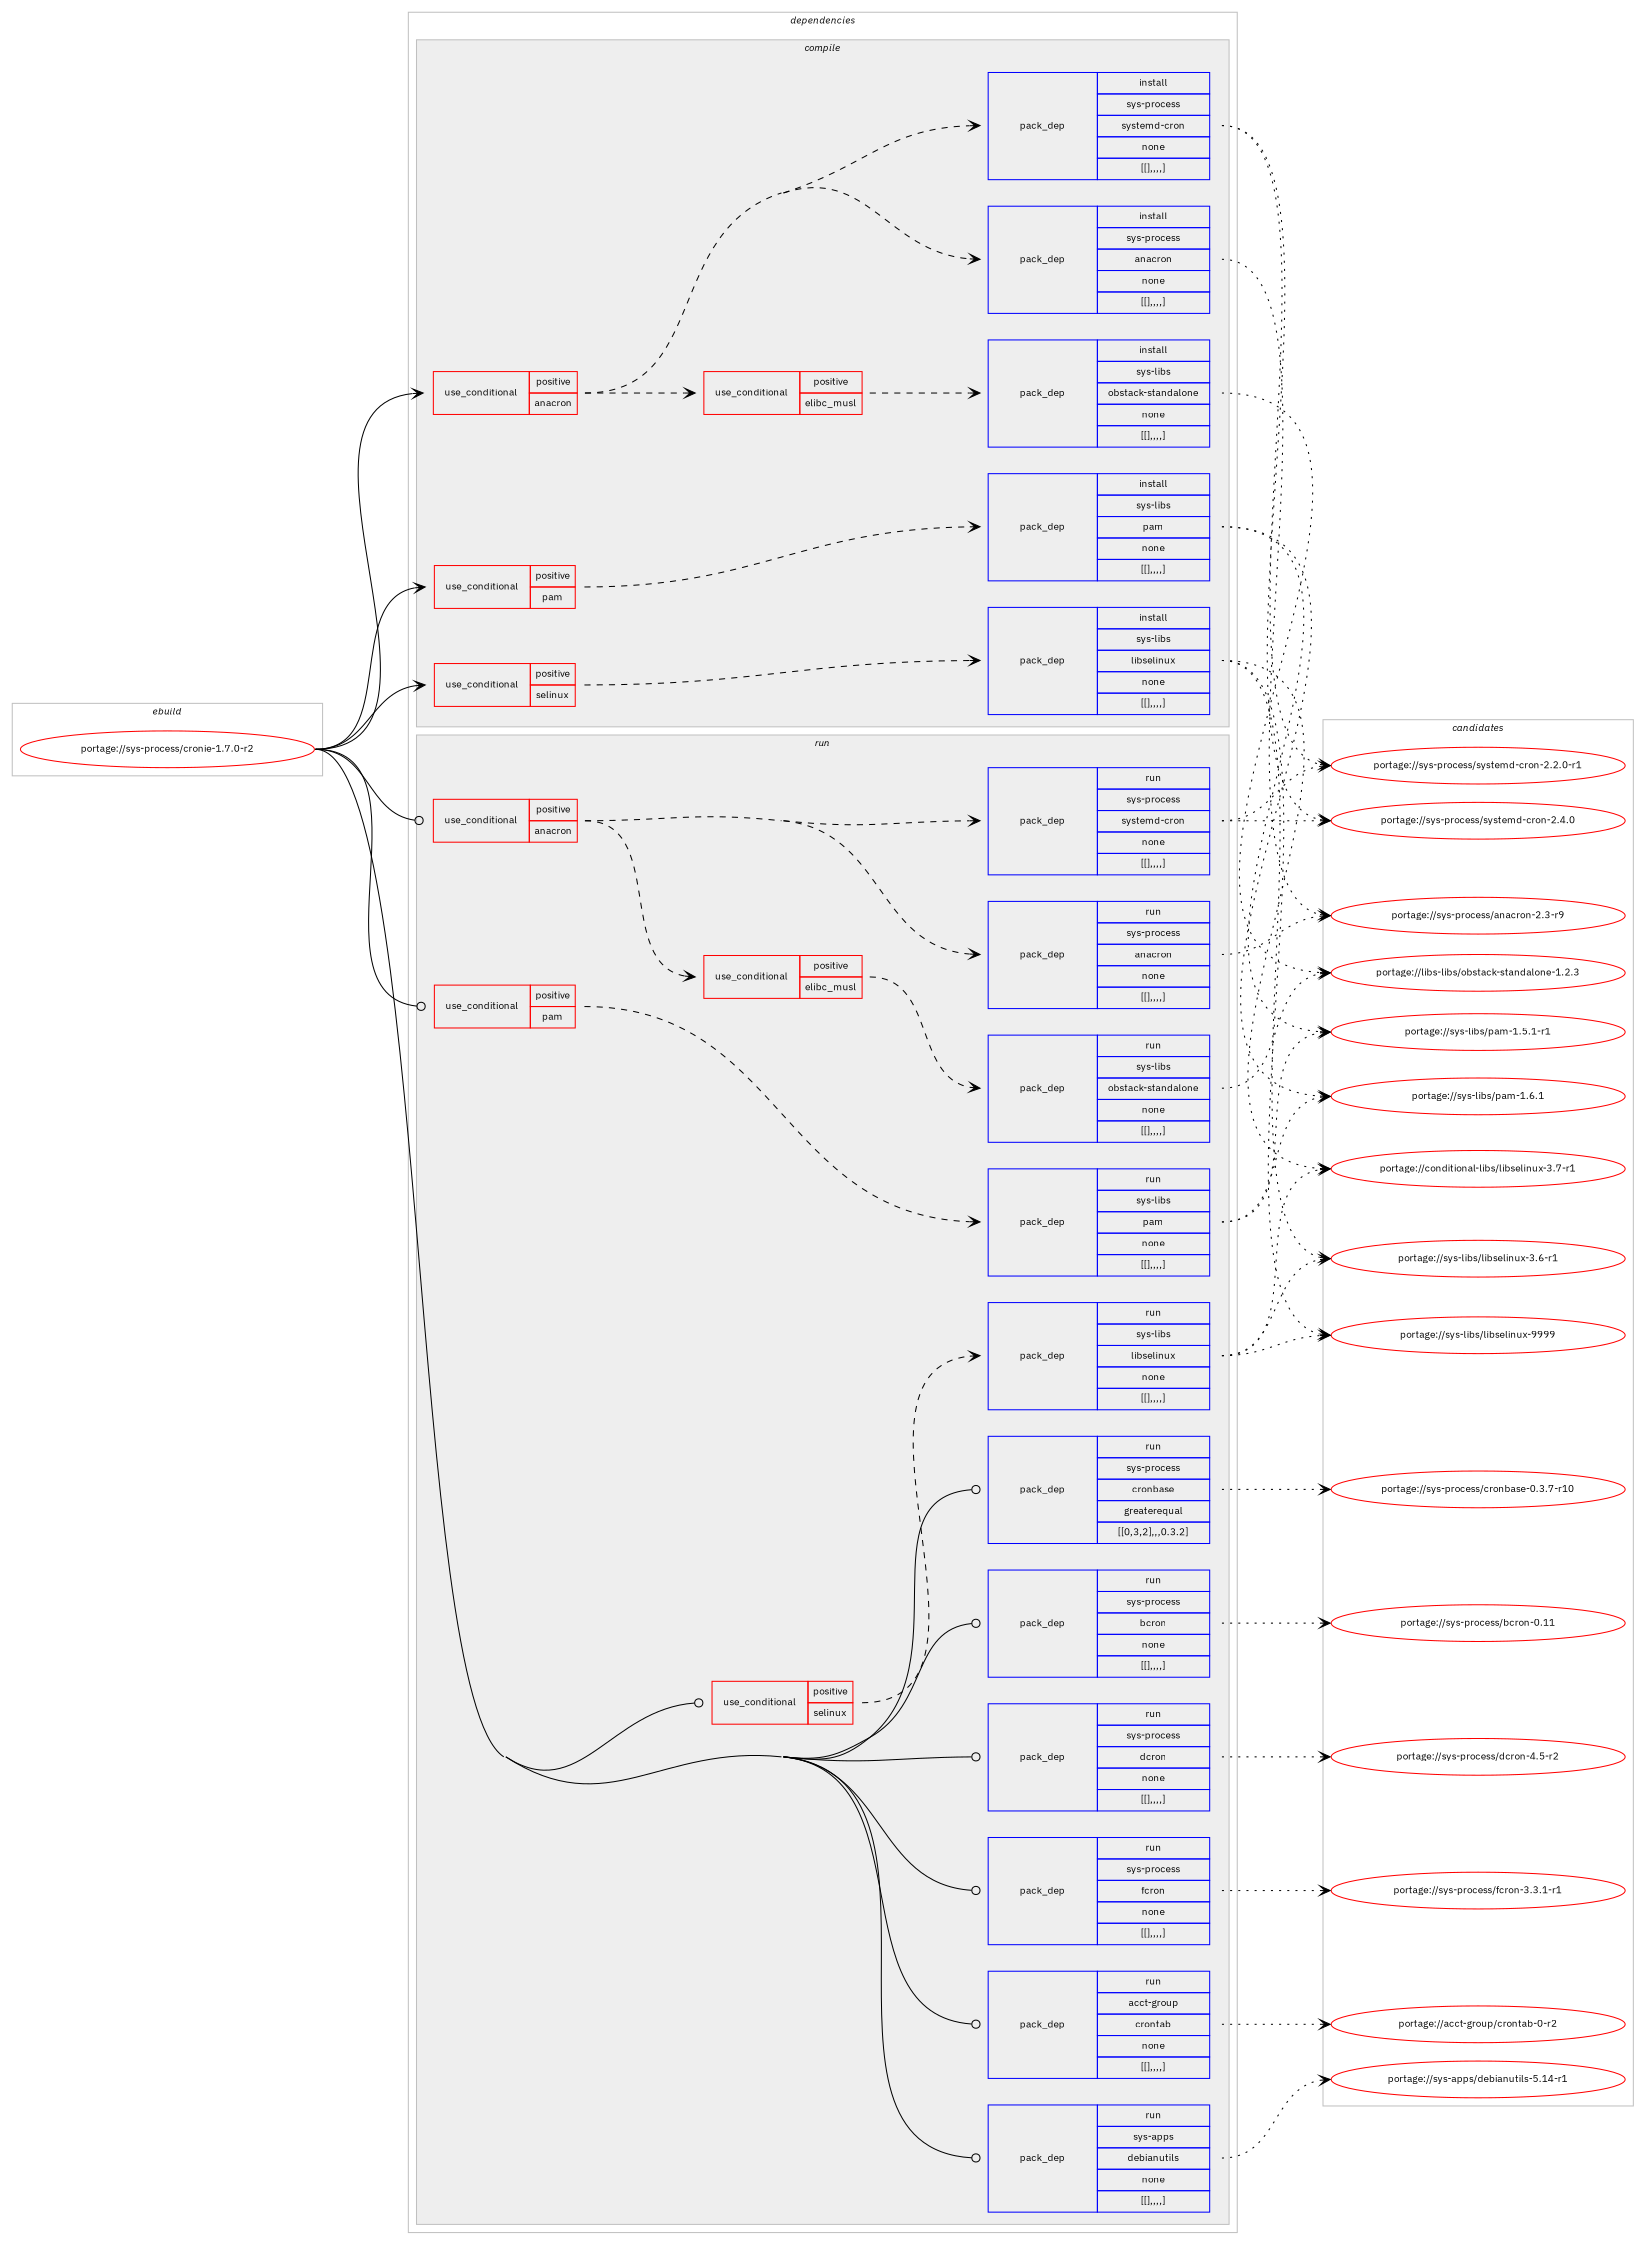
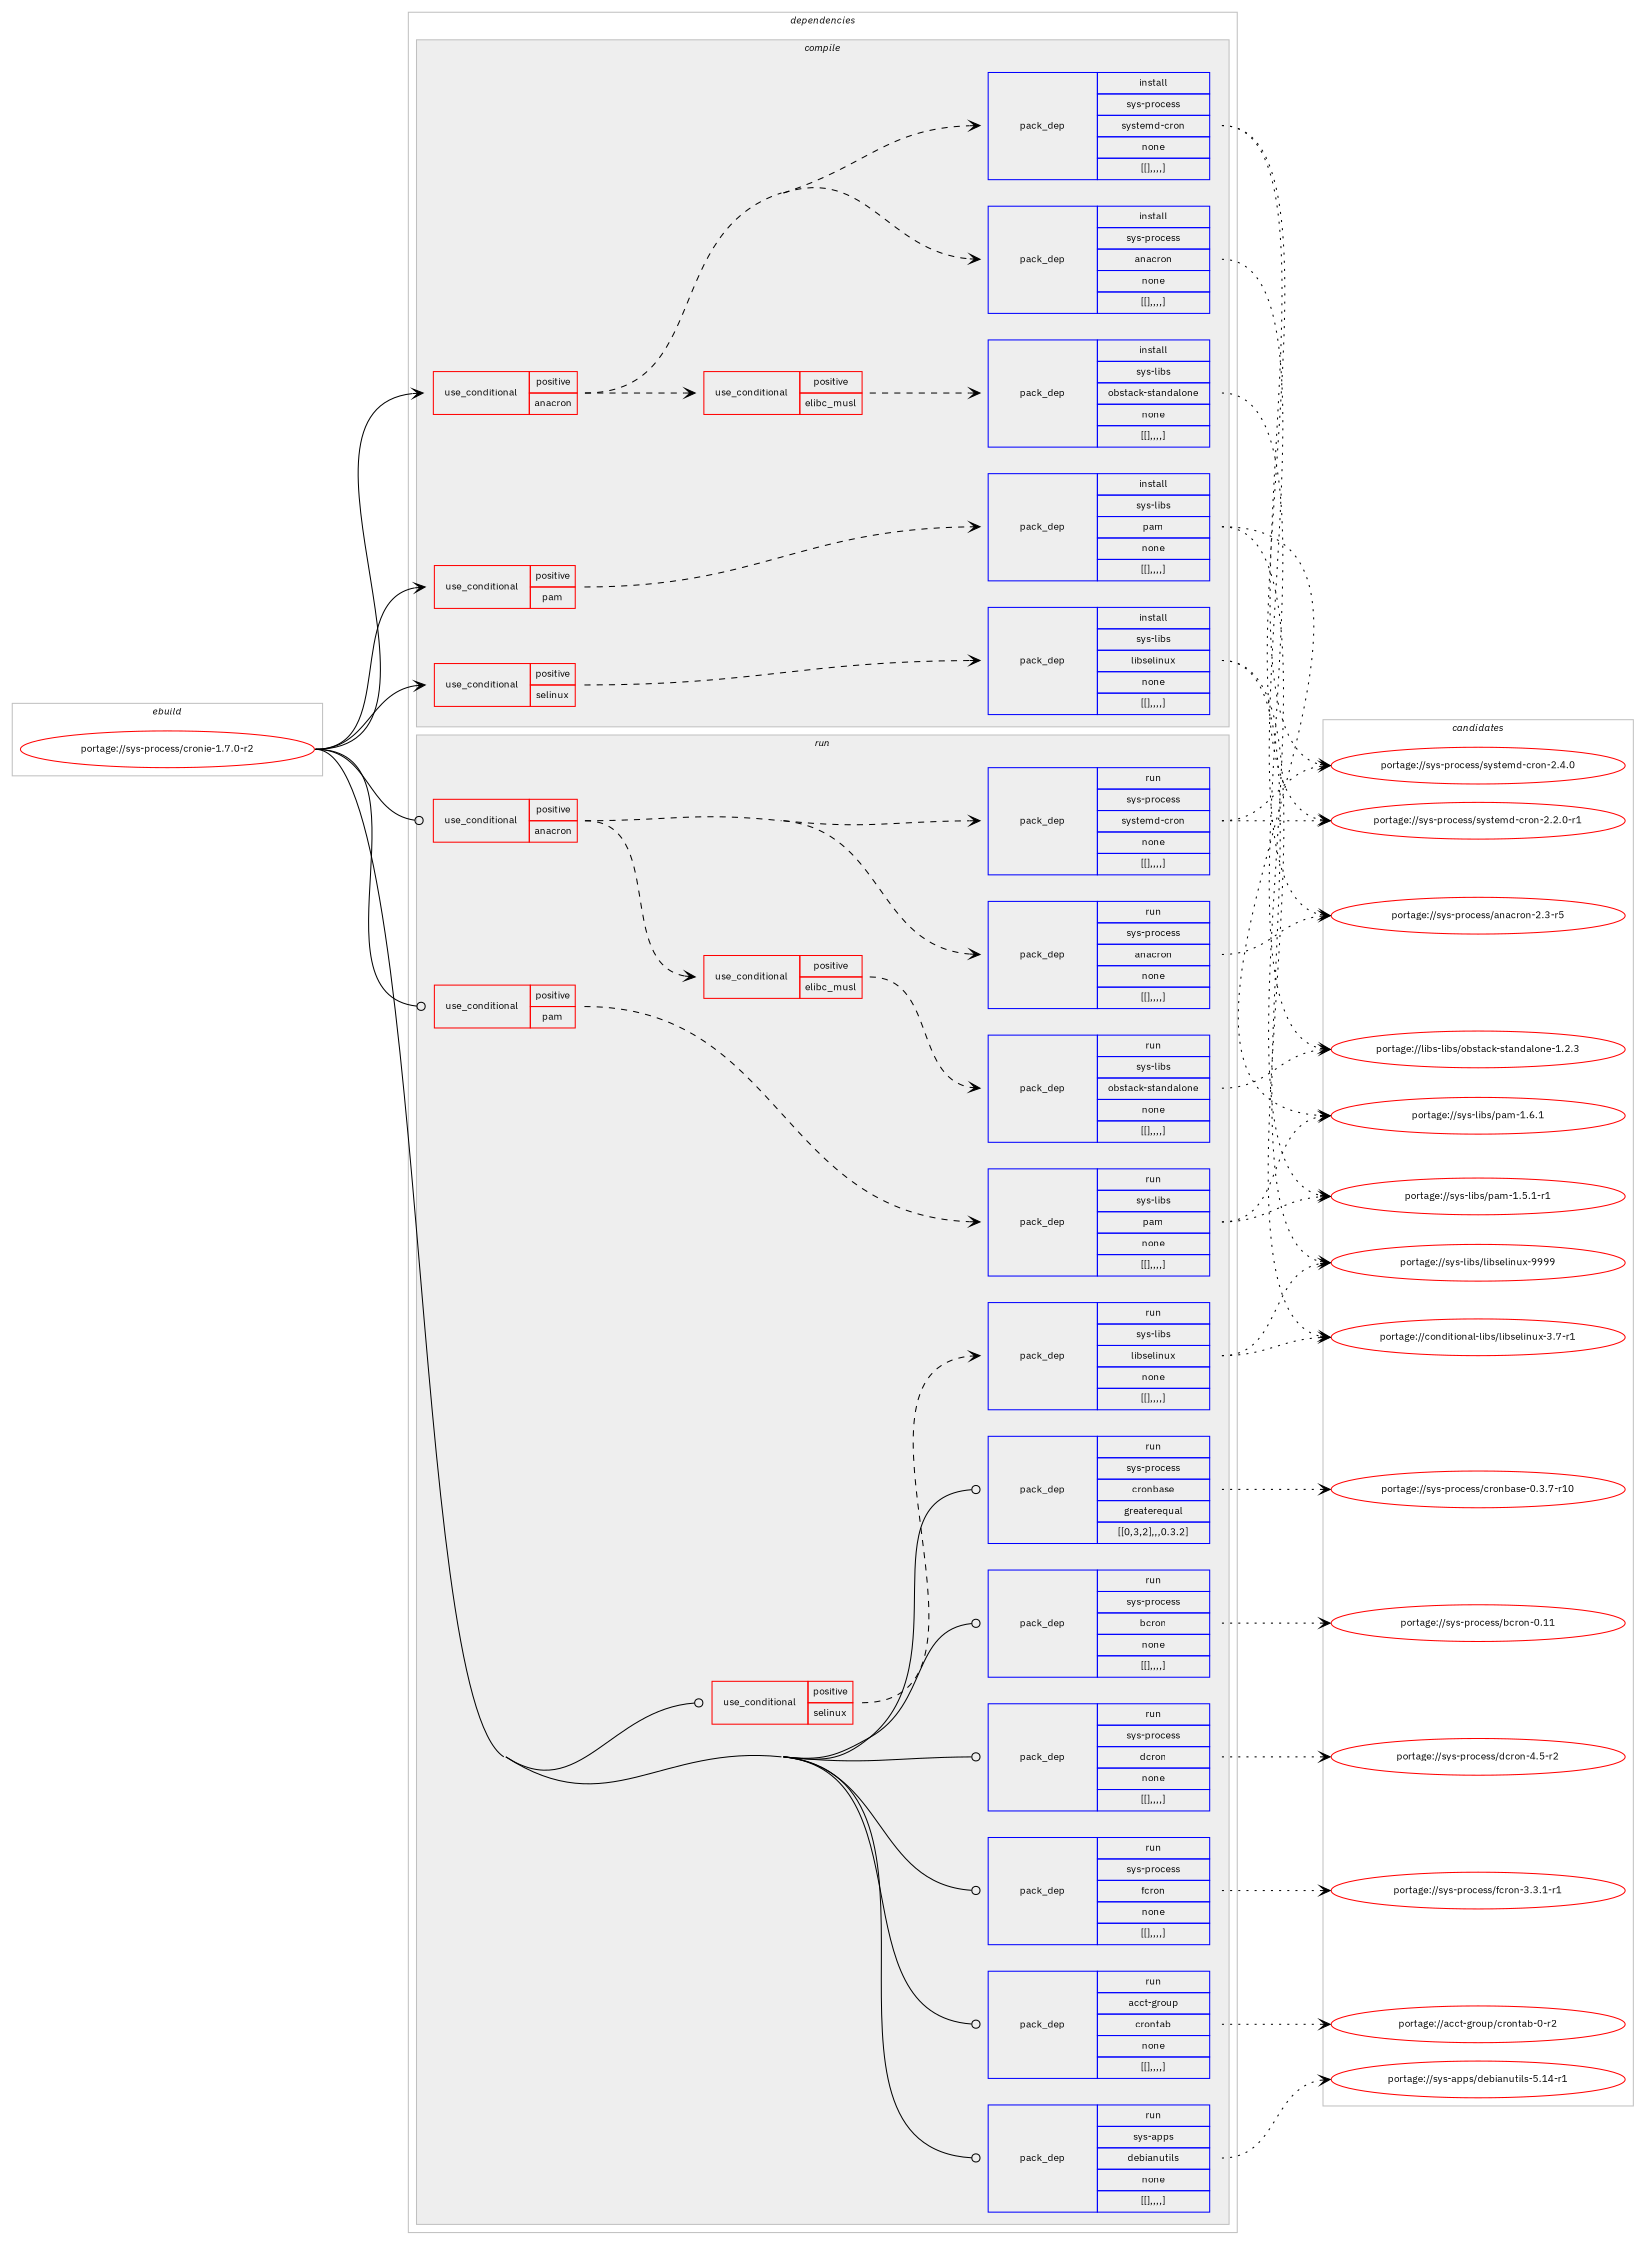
(1478, 916) -> (1478, 916)
(1478, 1259) -> none
